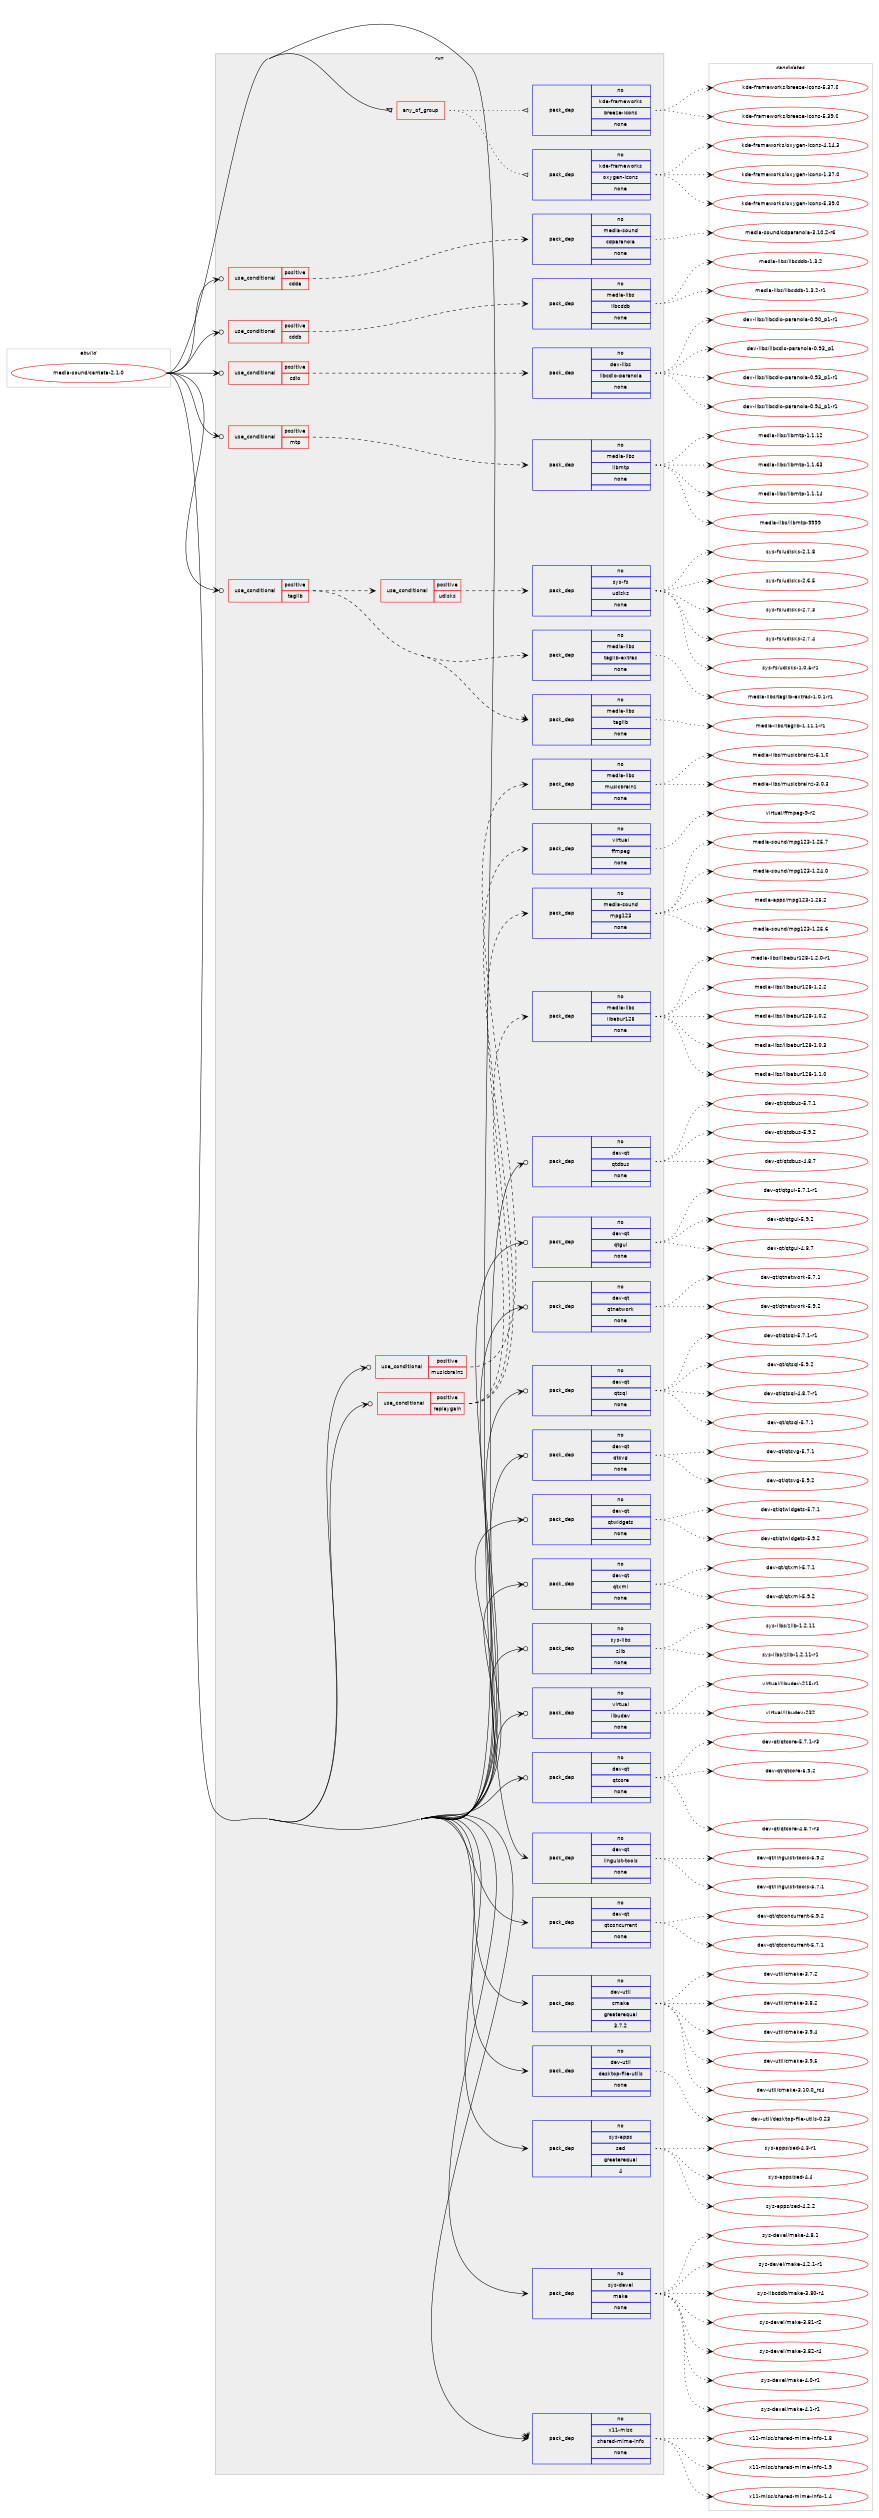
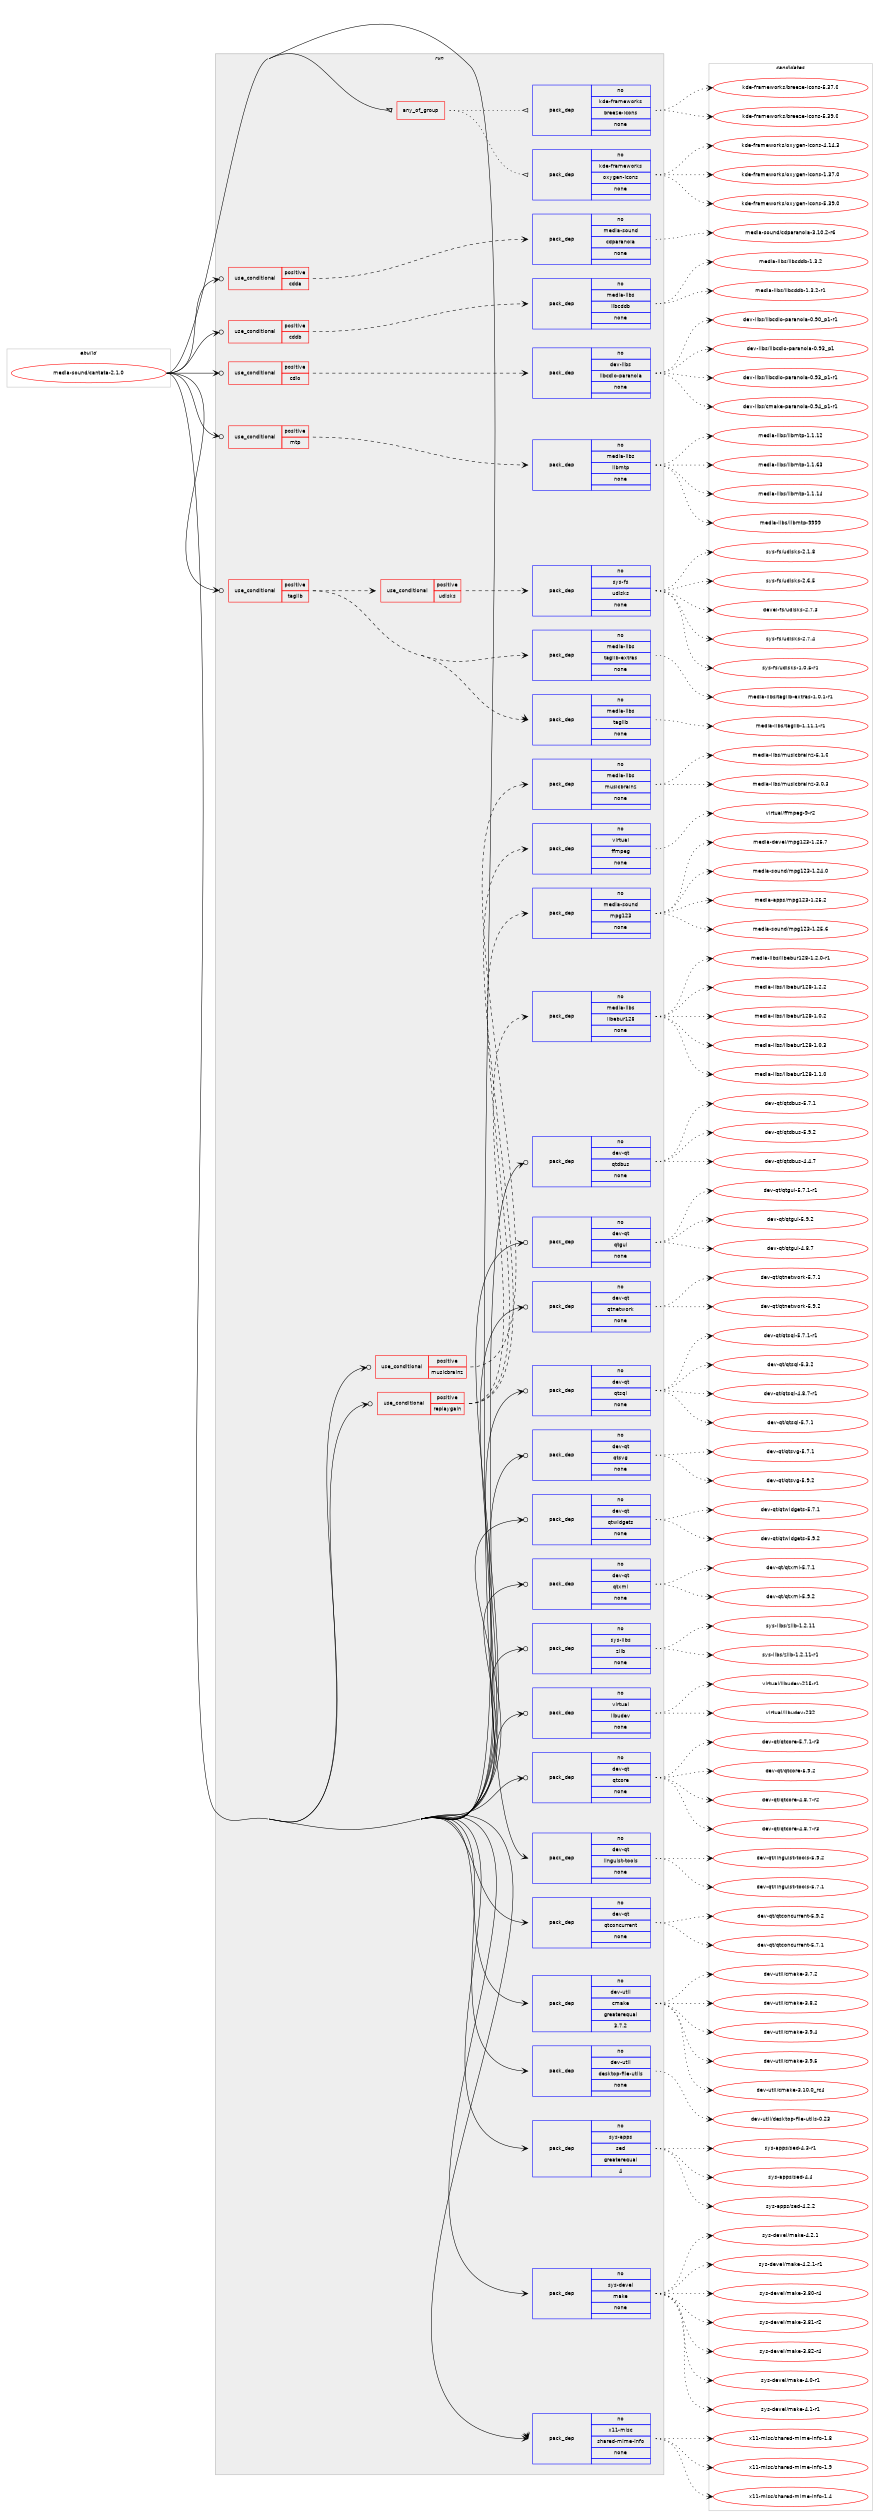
(791, 407) -> (791, 407)
(791, 610) -> (791, 610)
(791, 842) -> (791, 842)
(791, 1162) -> (791, 1162)
(791, 1365) -> (791, 1365)
none -> (791, 1800)
(791, 2236) -> (791, 2236)
(791, 2294) -> (791, 2294)
